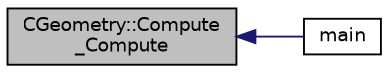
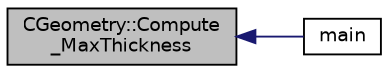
(122, 37) -> (122, 37)
